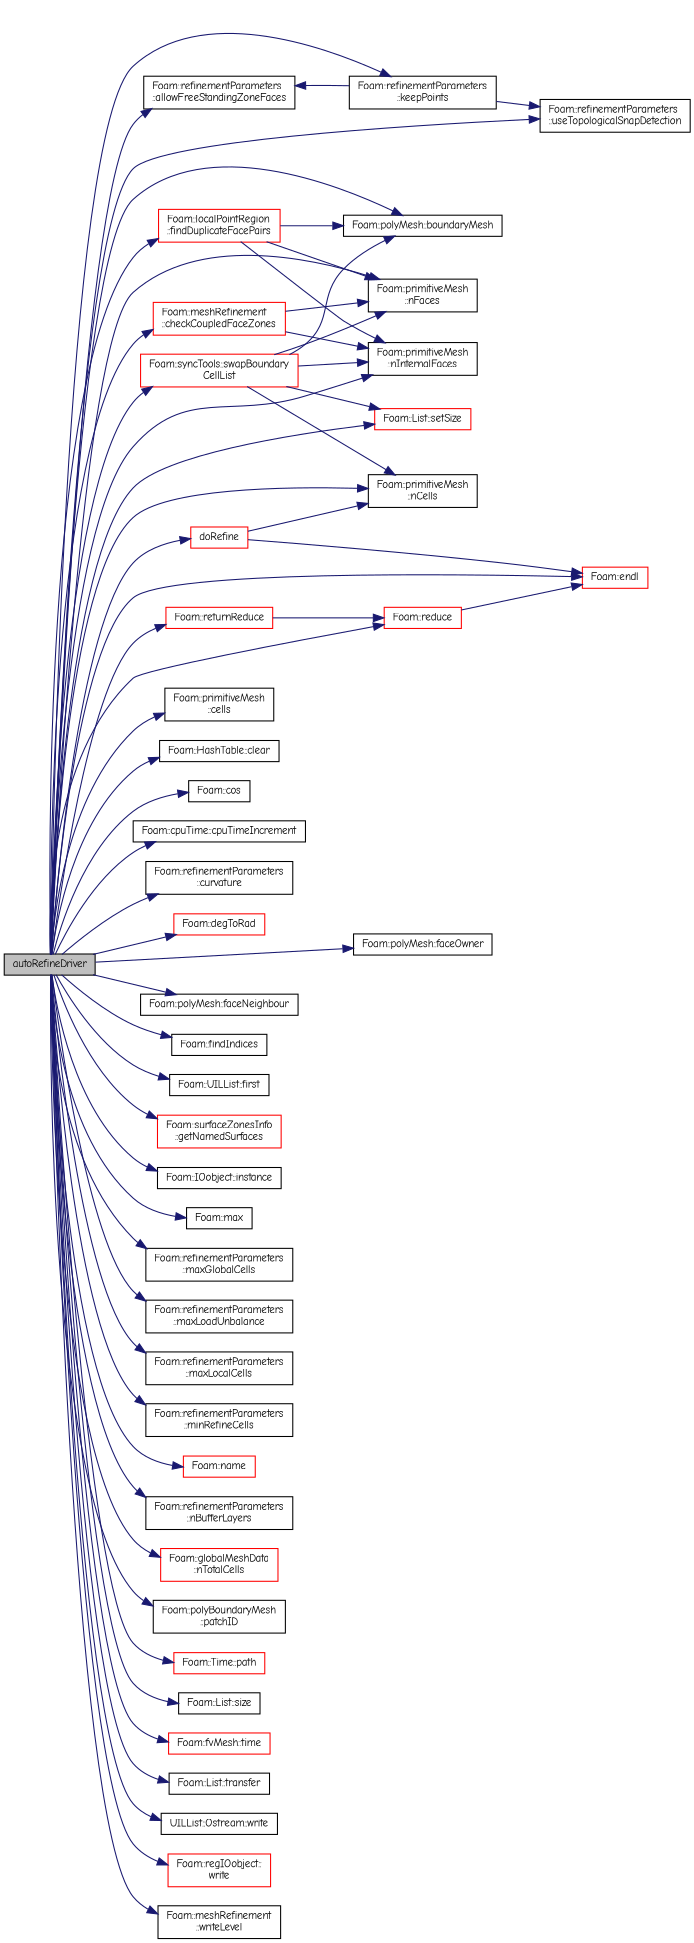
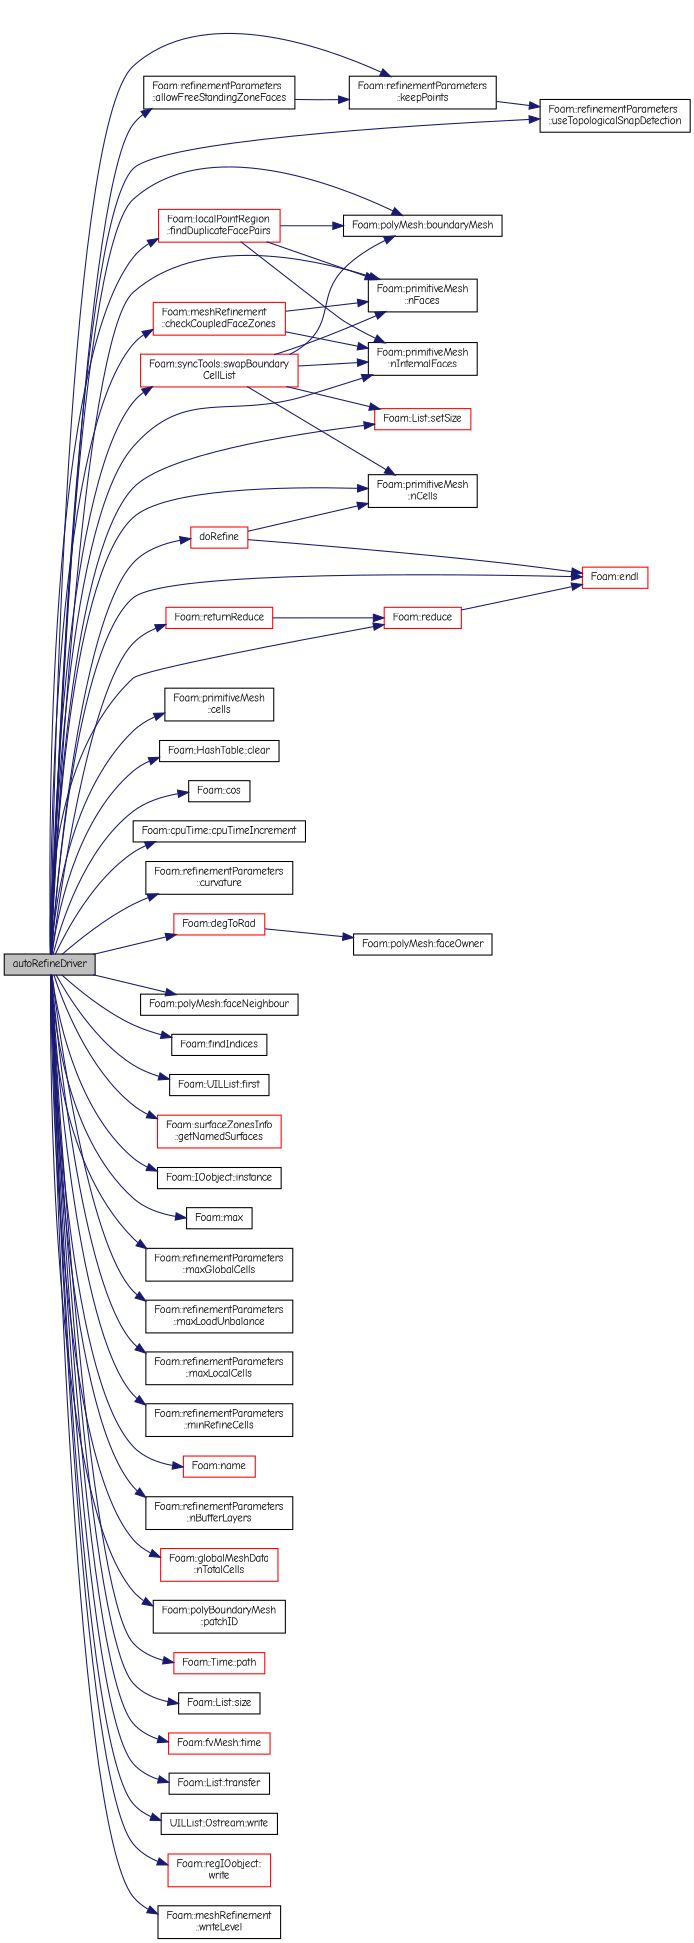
(328, 85) -> (317, 100)
(219, 955) -> (304, 933)
